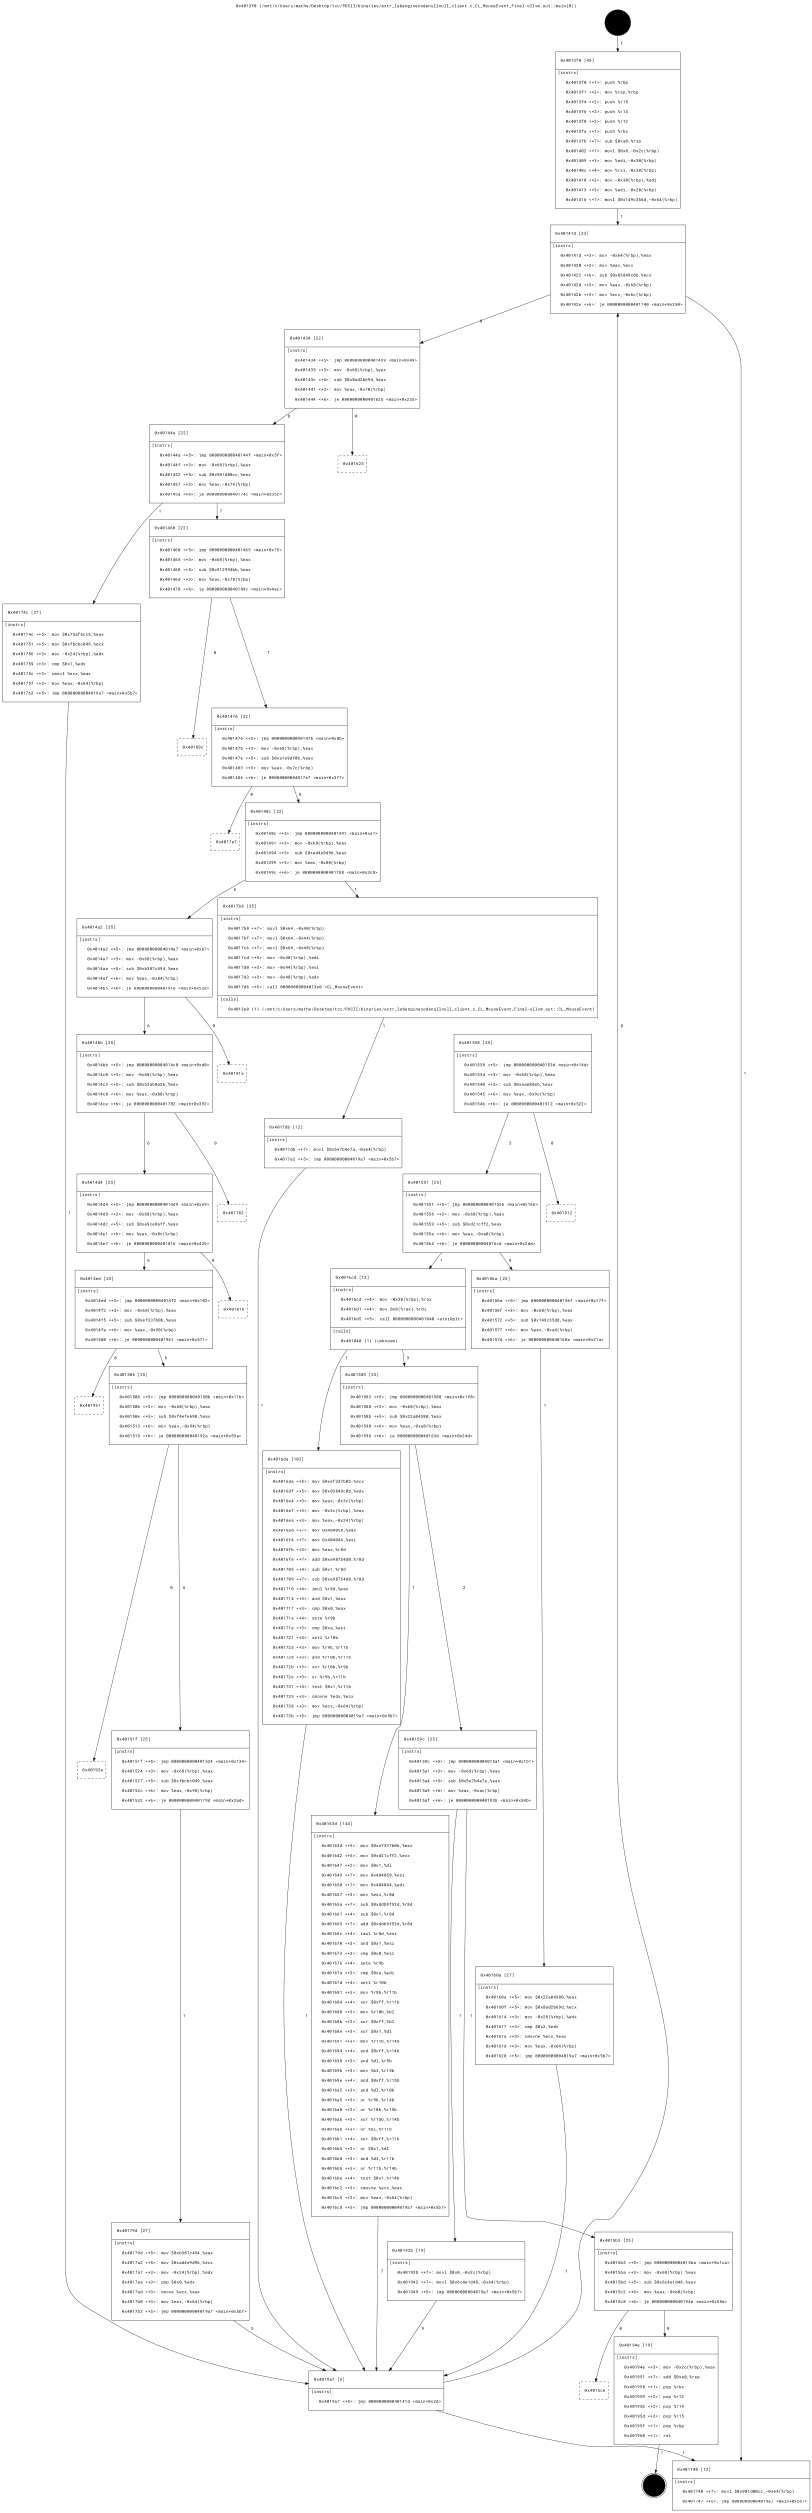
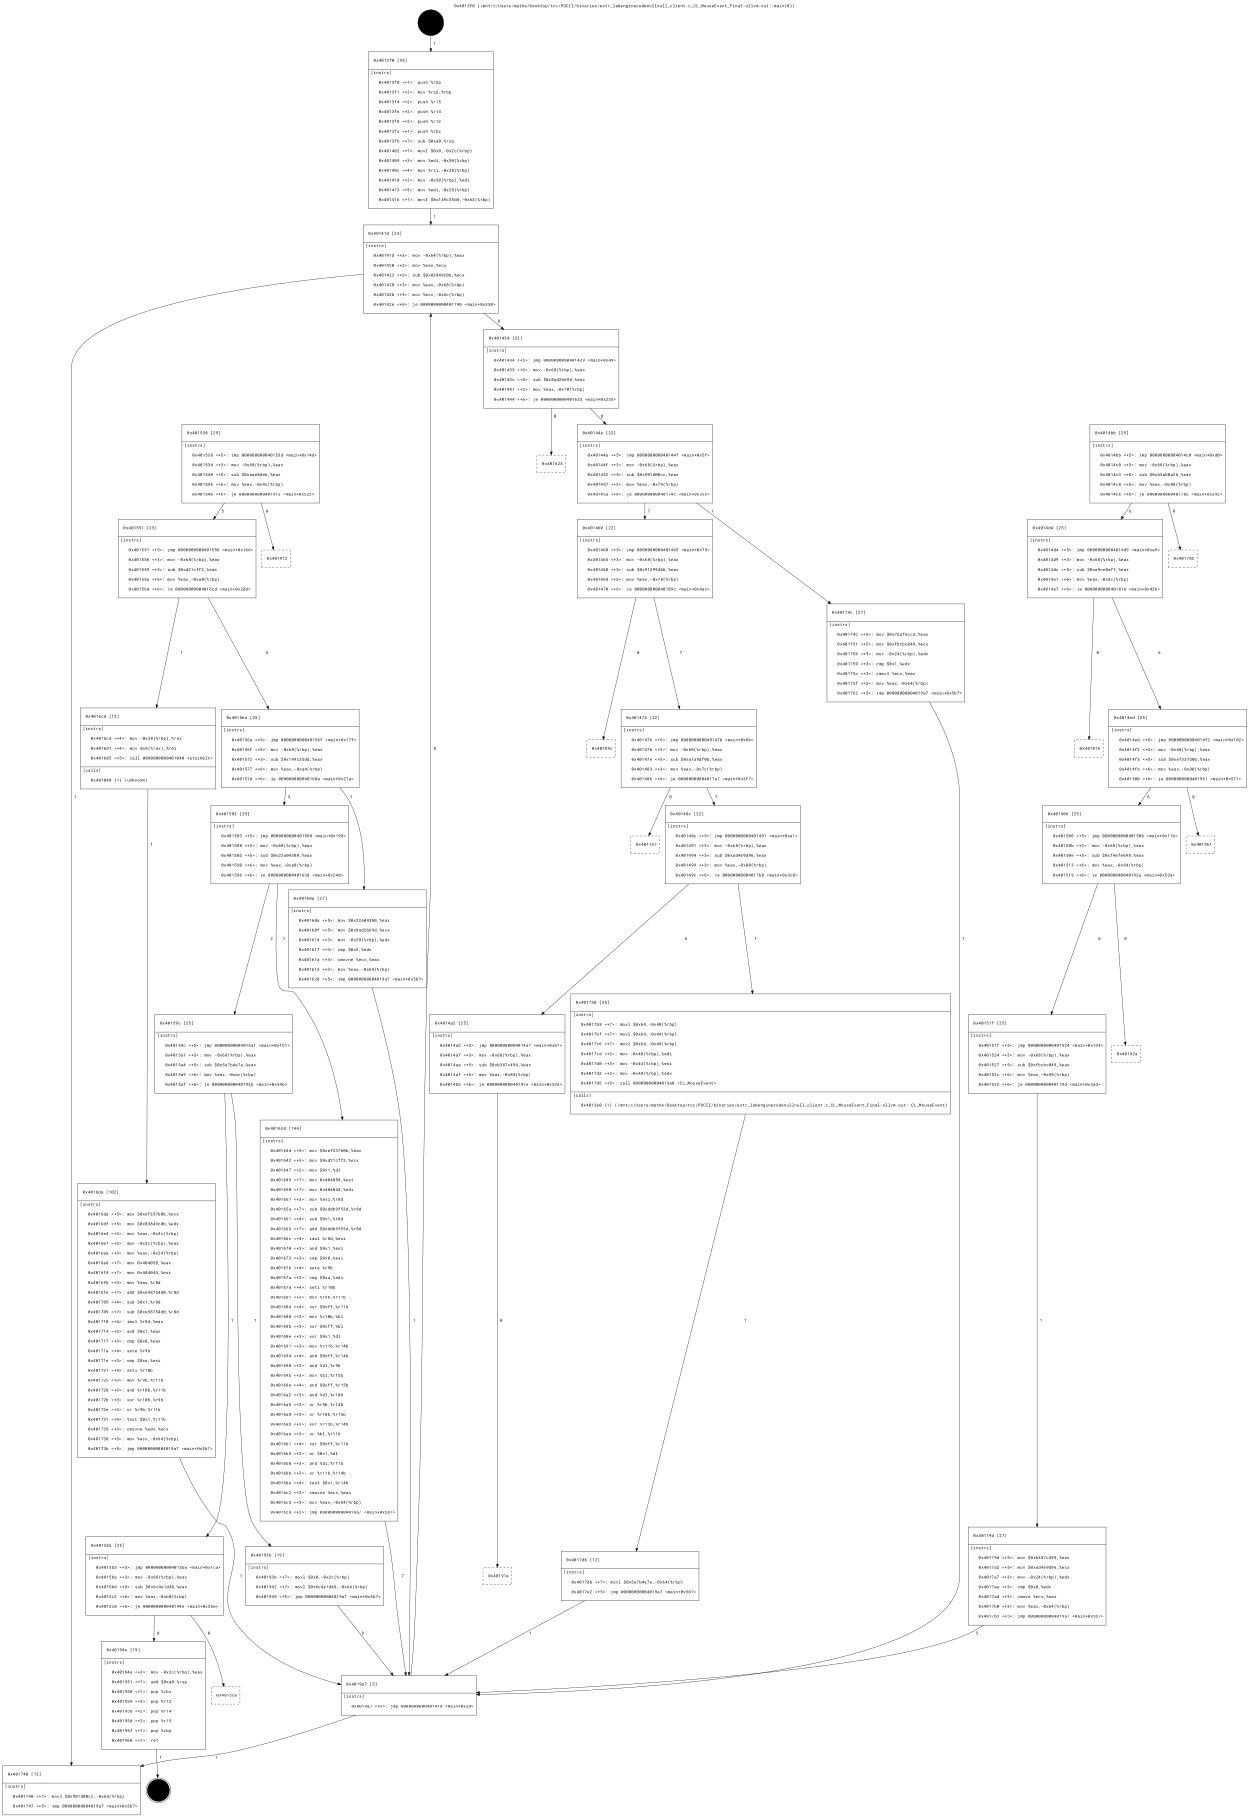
(299, 795) -> (715, 797)
(145, 1014) -> none
(403, 1356) -> (285, 795)
